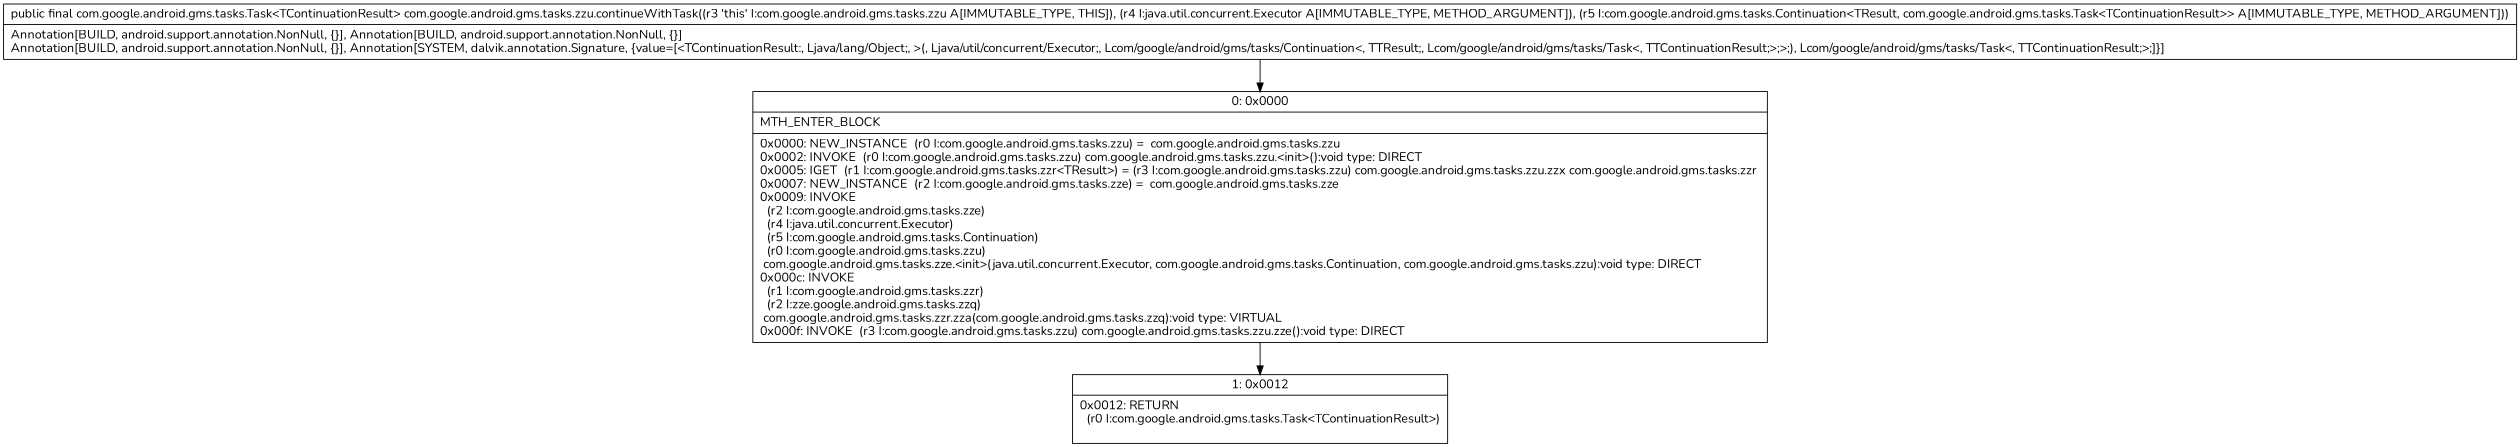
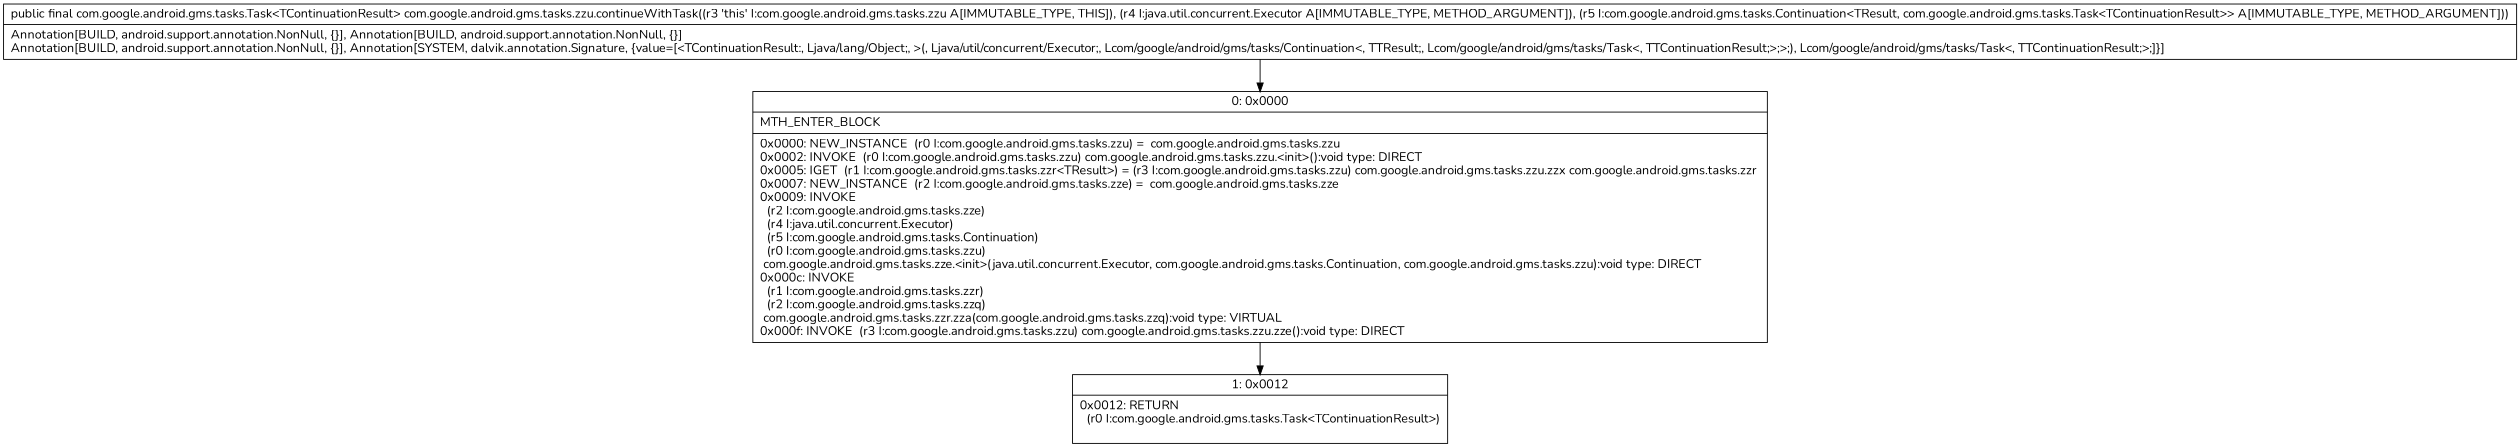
(871, 305) -> (873, 305)
